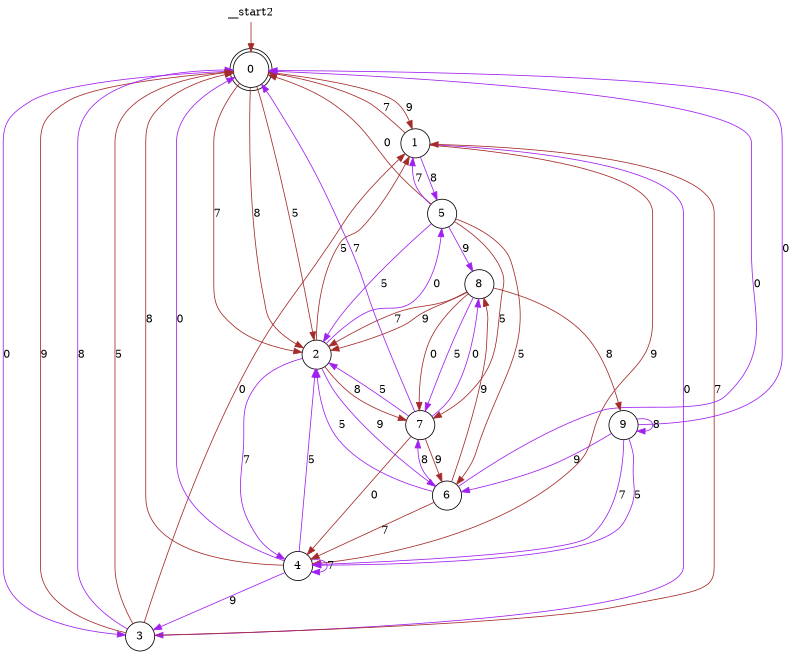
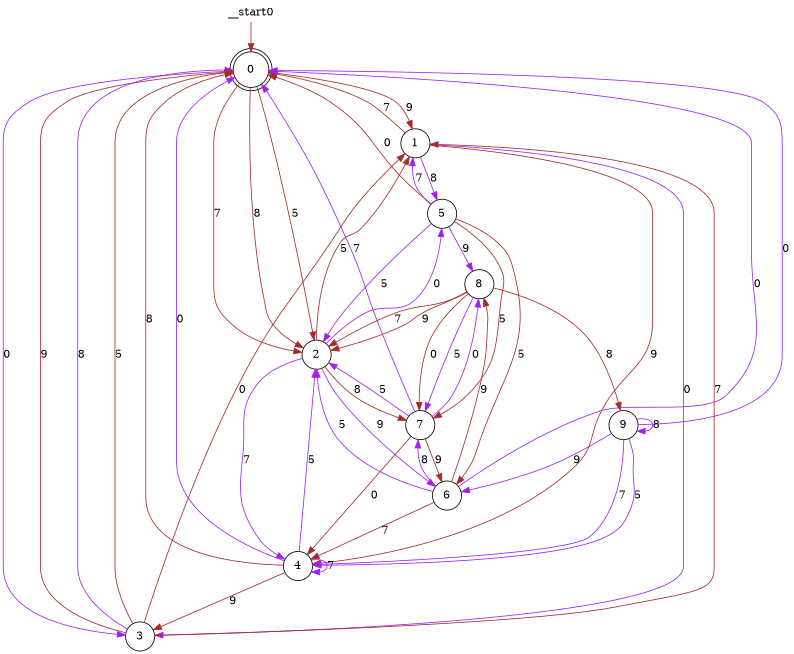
(251, 13) -> (251, 13)
(223, 600) -> (223, 600)
